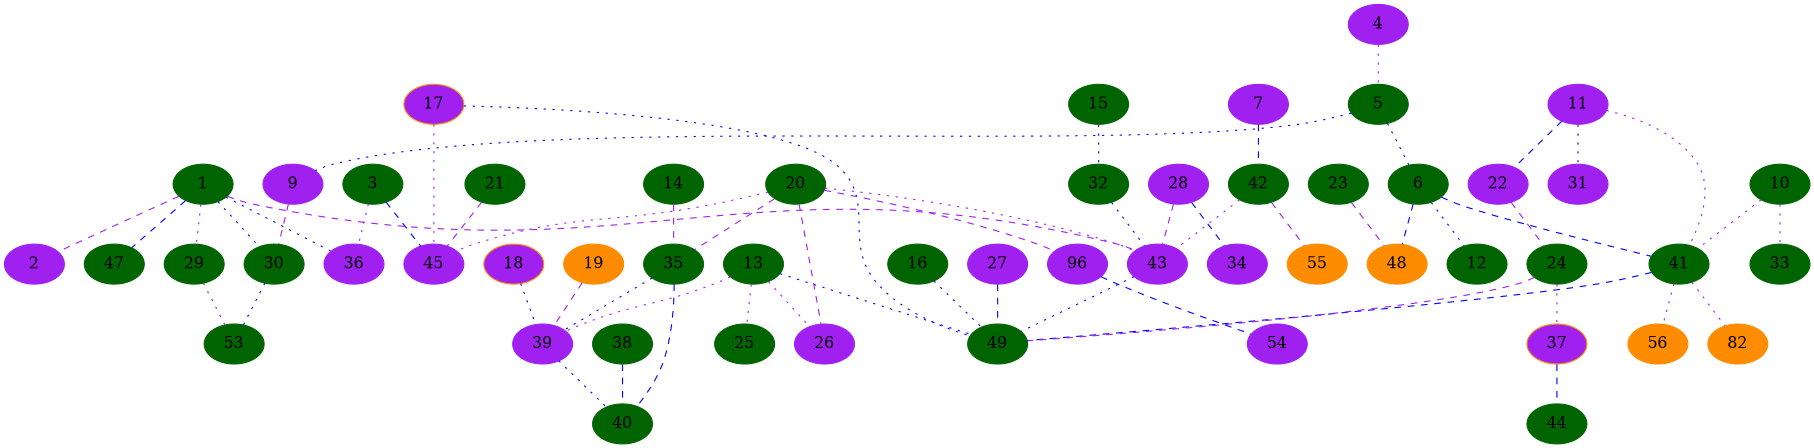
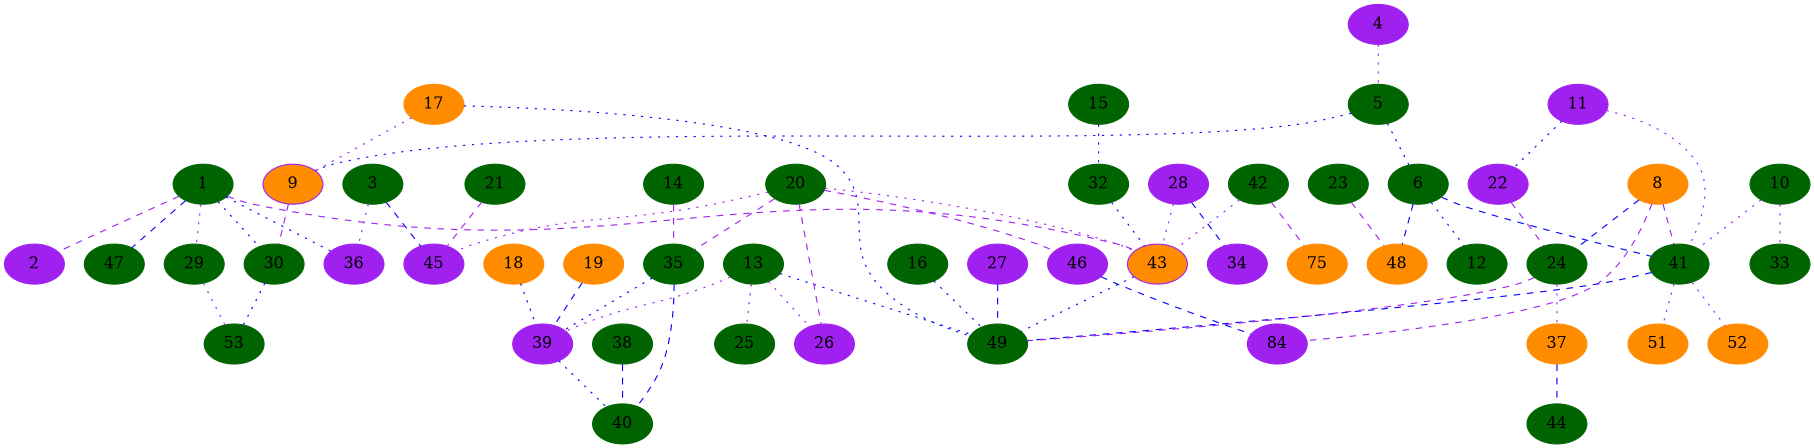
(434, 104) -> (434, 104)
(1258, 104) -> none
(1538, 144) -> (1538, 144)
(293, 184) -> (293, 184)
(434, 184) -> (364, 144)
(1578, 184) -> none
none -> (1658, 184)
(1168, 224) -> (1168, 224)
(514, 264) -> (514, 264)
(1078, 264) -> (1078, 264)
(1157, 264) -> (1157, 264)
(1317, 264) -> (1317, 264)
(568, 304) -> (568, 304)
(1277, 344) -> (1277, 344)
(1557, 344) -> (1557, 344)
(1658, 344) -> (1658, 344)
(1738, 344) -> (1738, 344)
